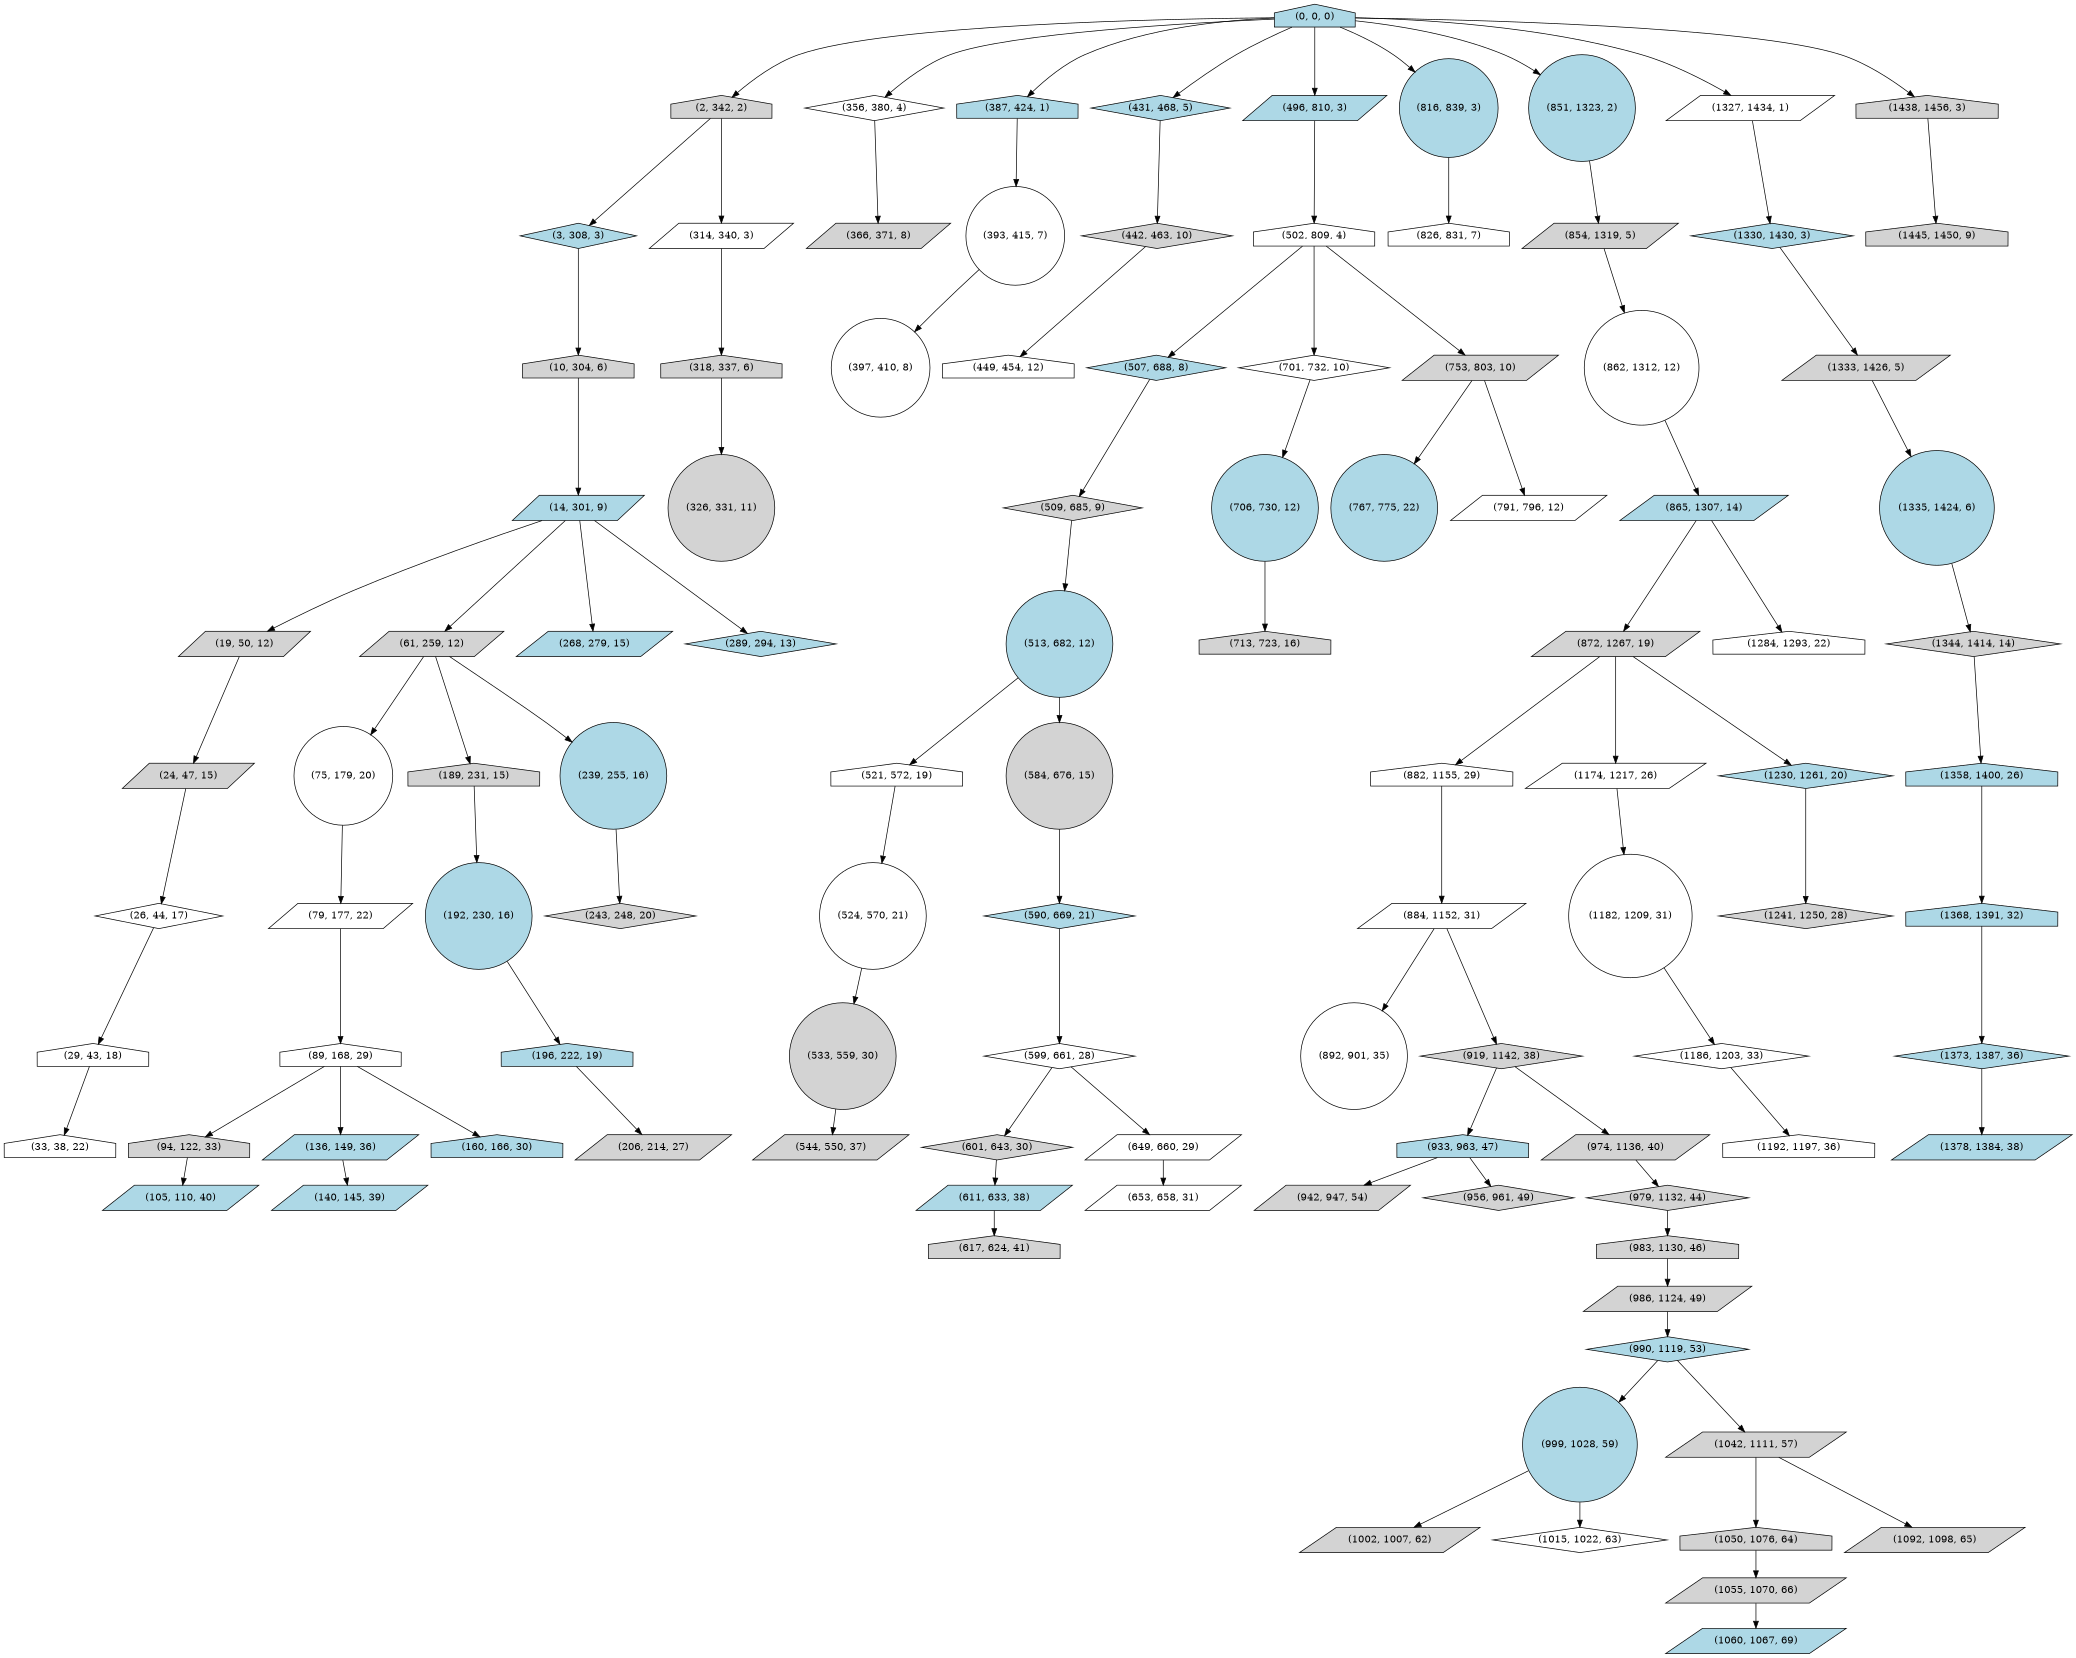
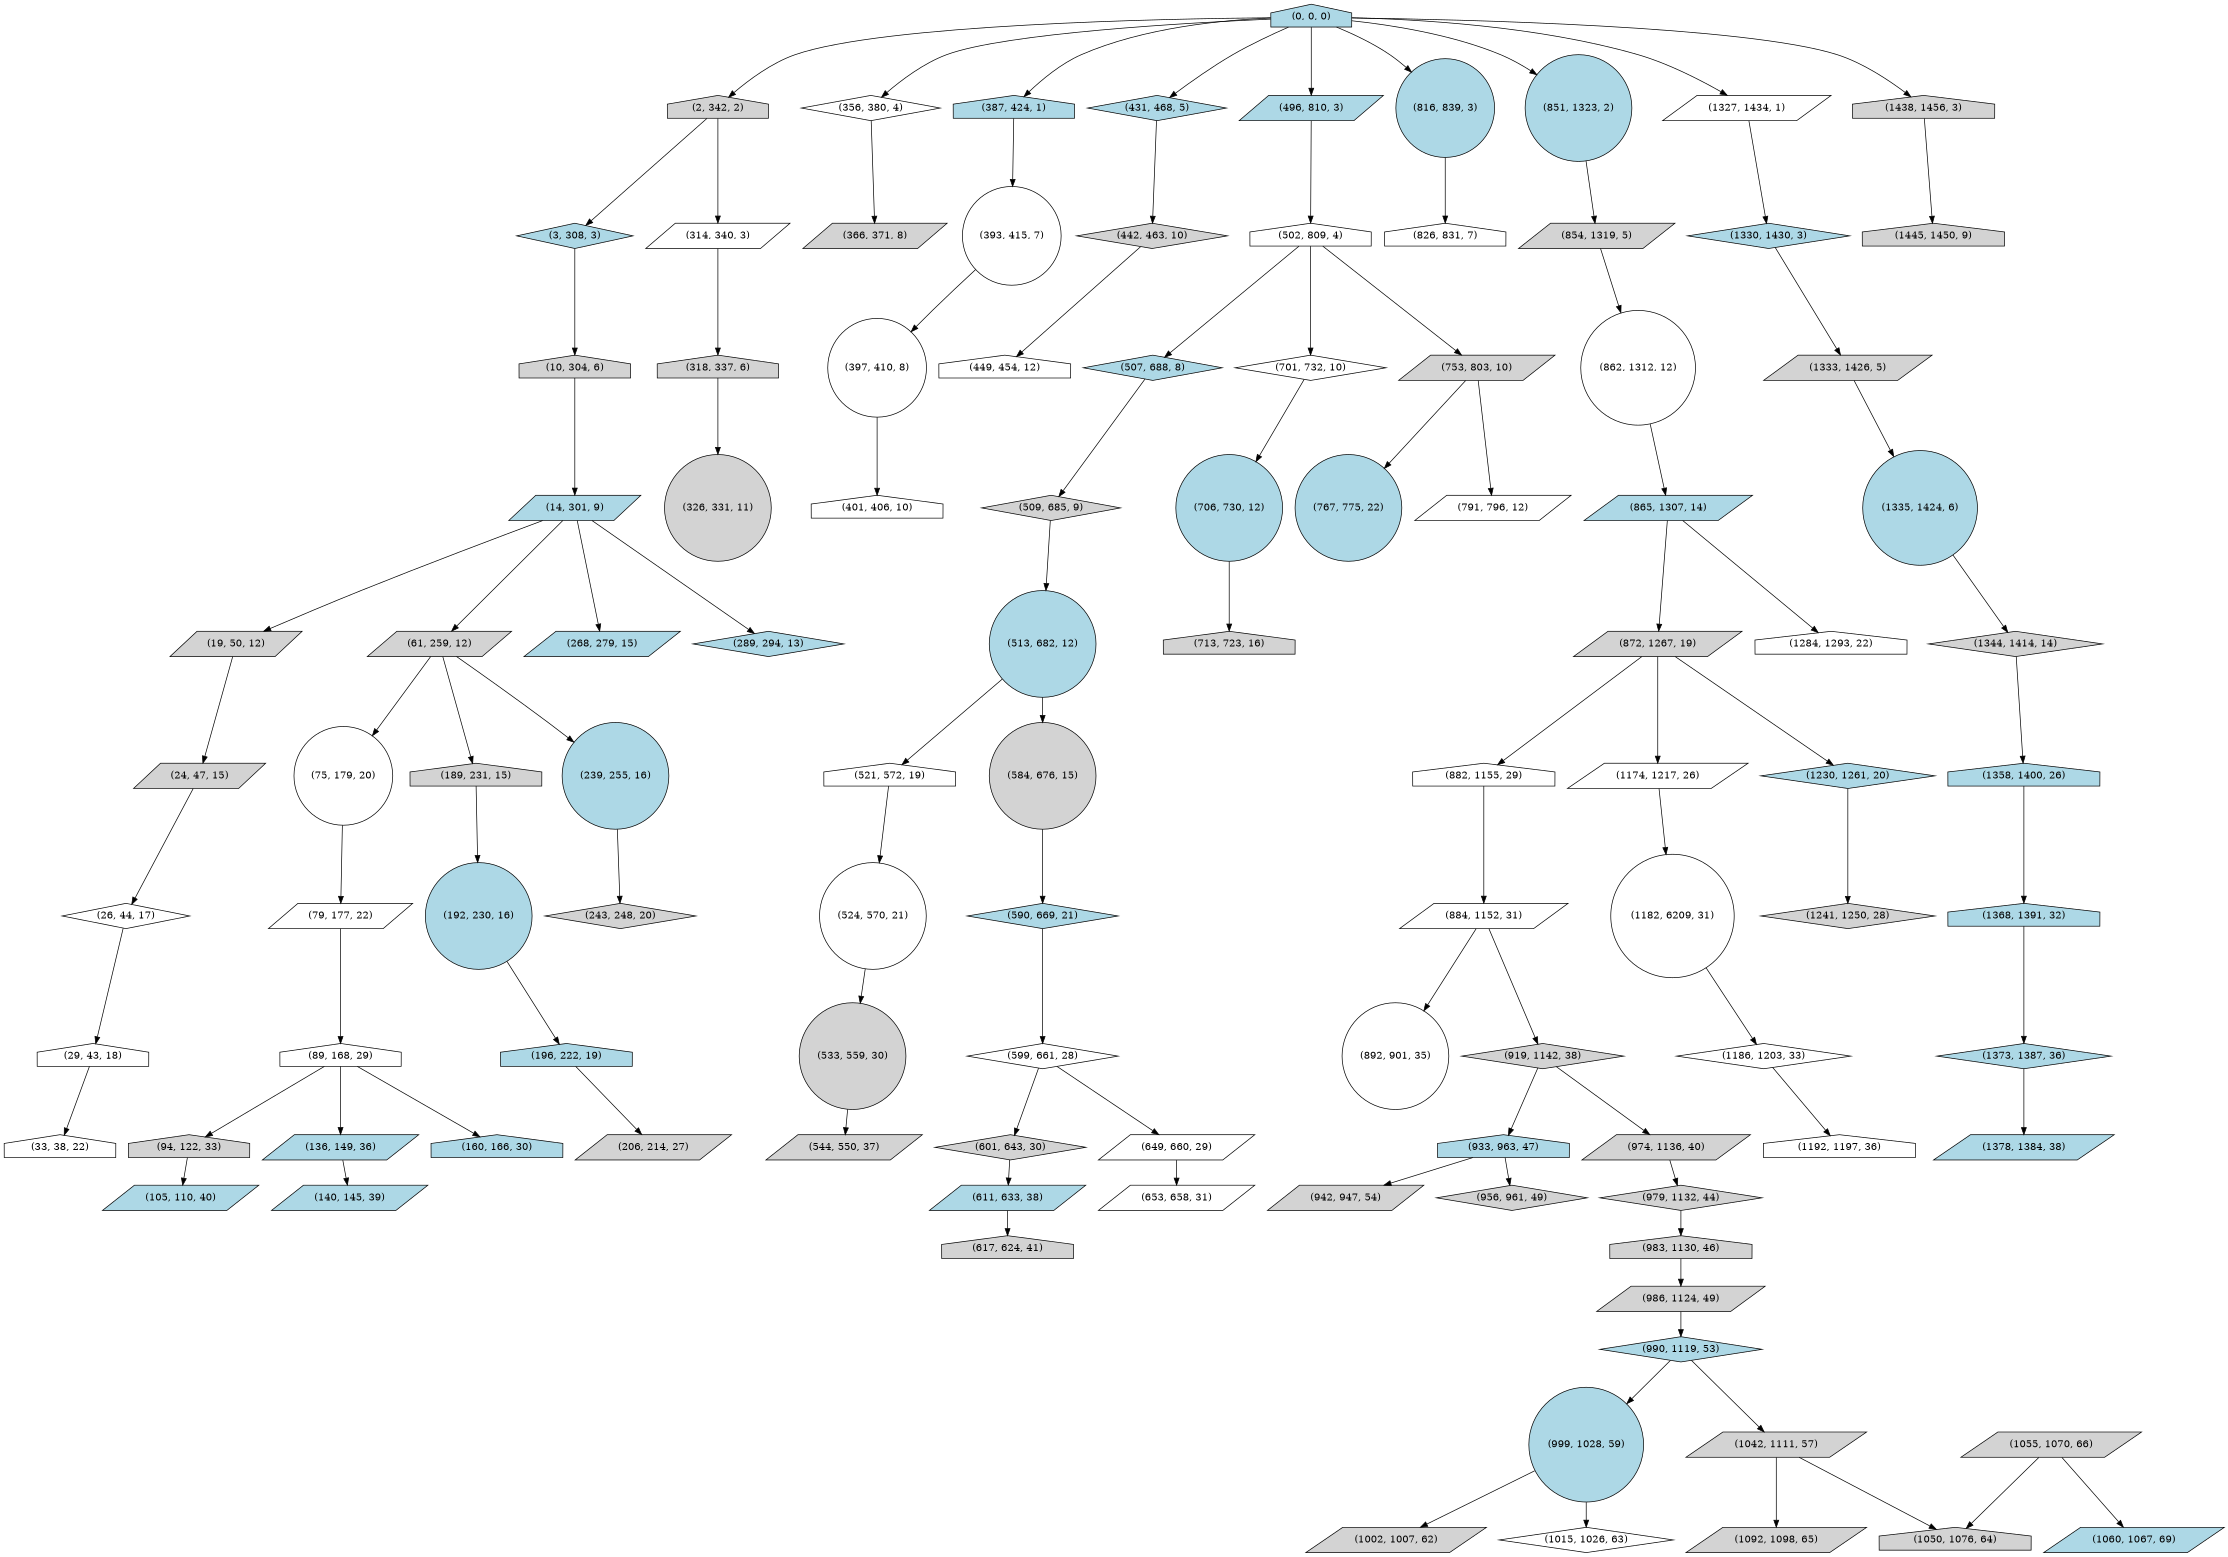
none -> (877, 508)
(1630, 916) -> (1672, 916)
(1580, 1540) -> (1586, 1540)
(1756, 1561) -> (2005, 1490)
